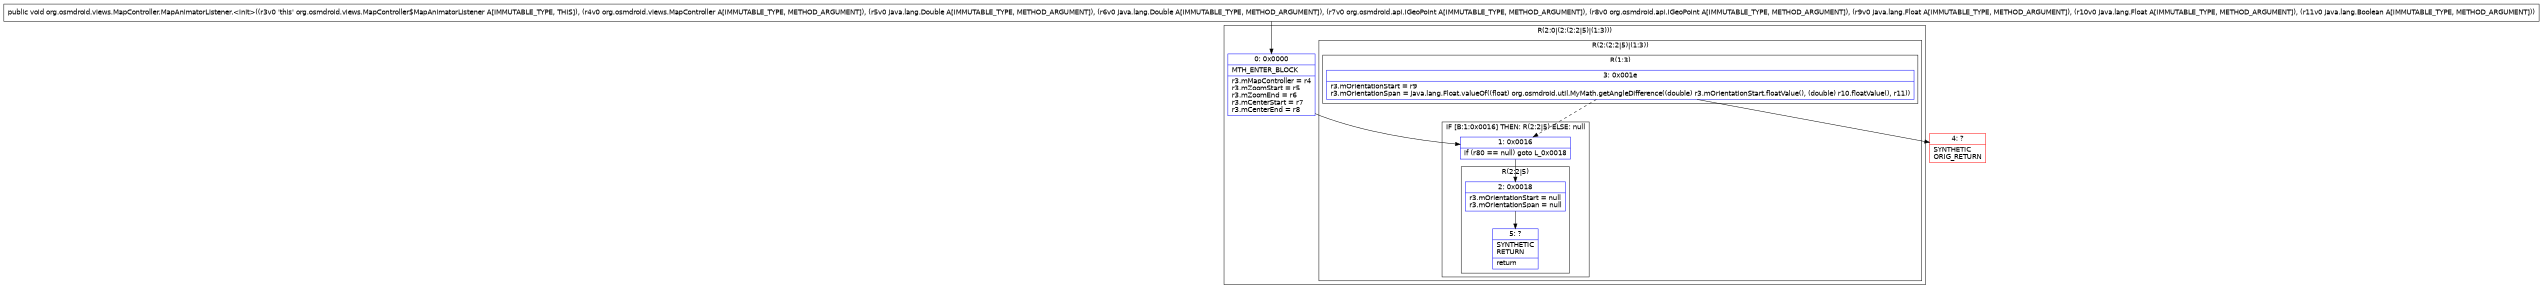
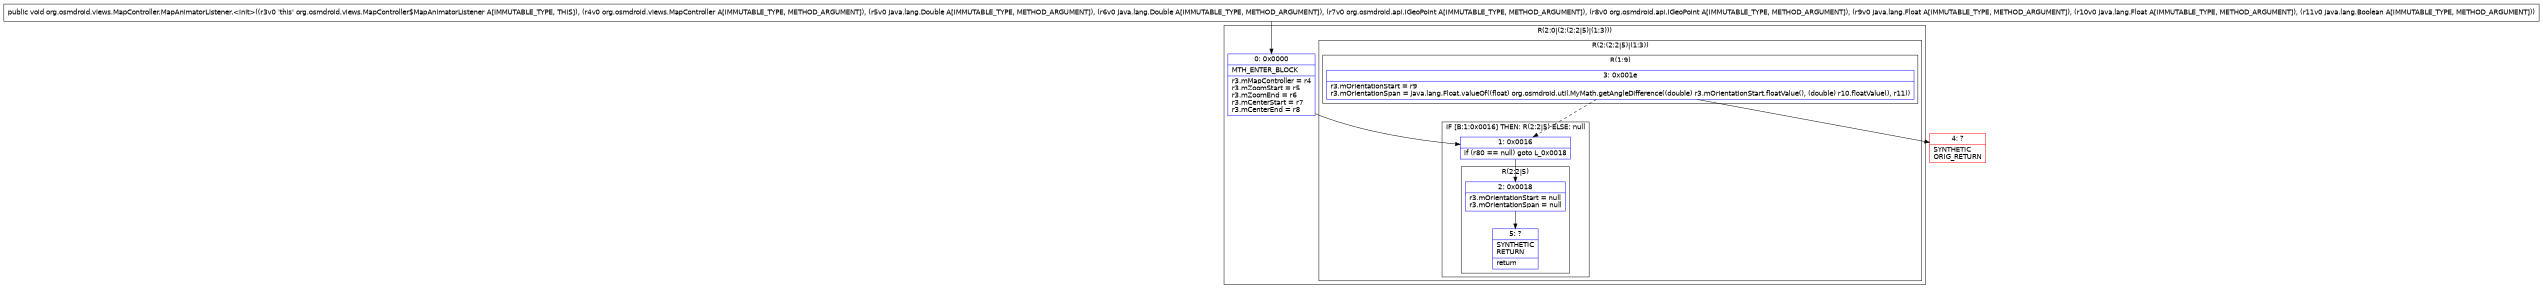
(1620, 61) -> (1620, 61)
